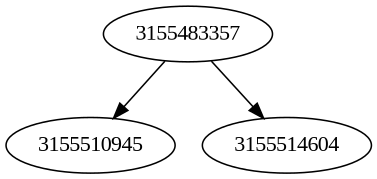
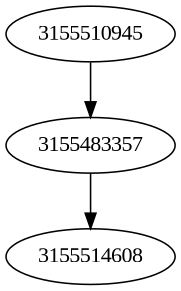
(144, 84) -> (91, 82)
(287, 145) -> (91, 257)
